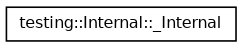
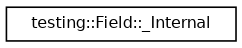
(121, 24) -> (121, 24)
